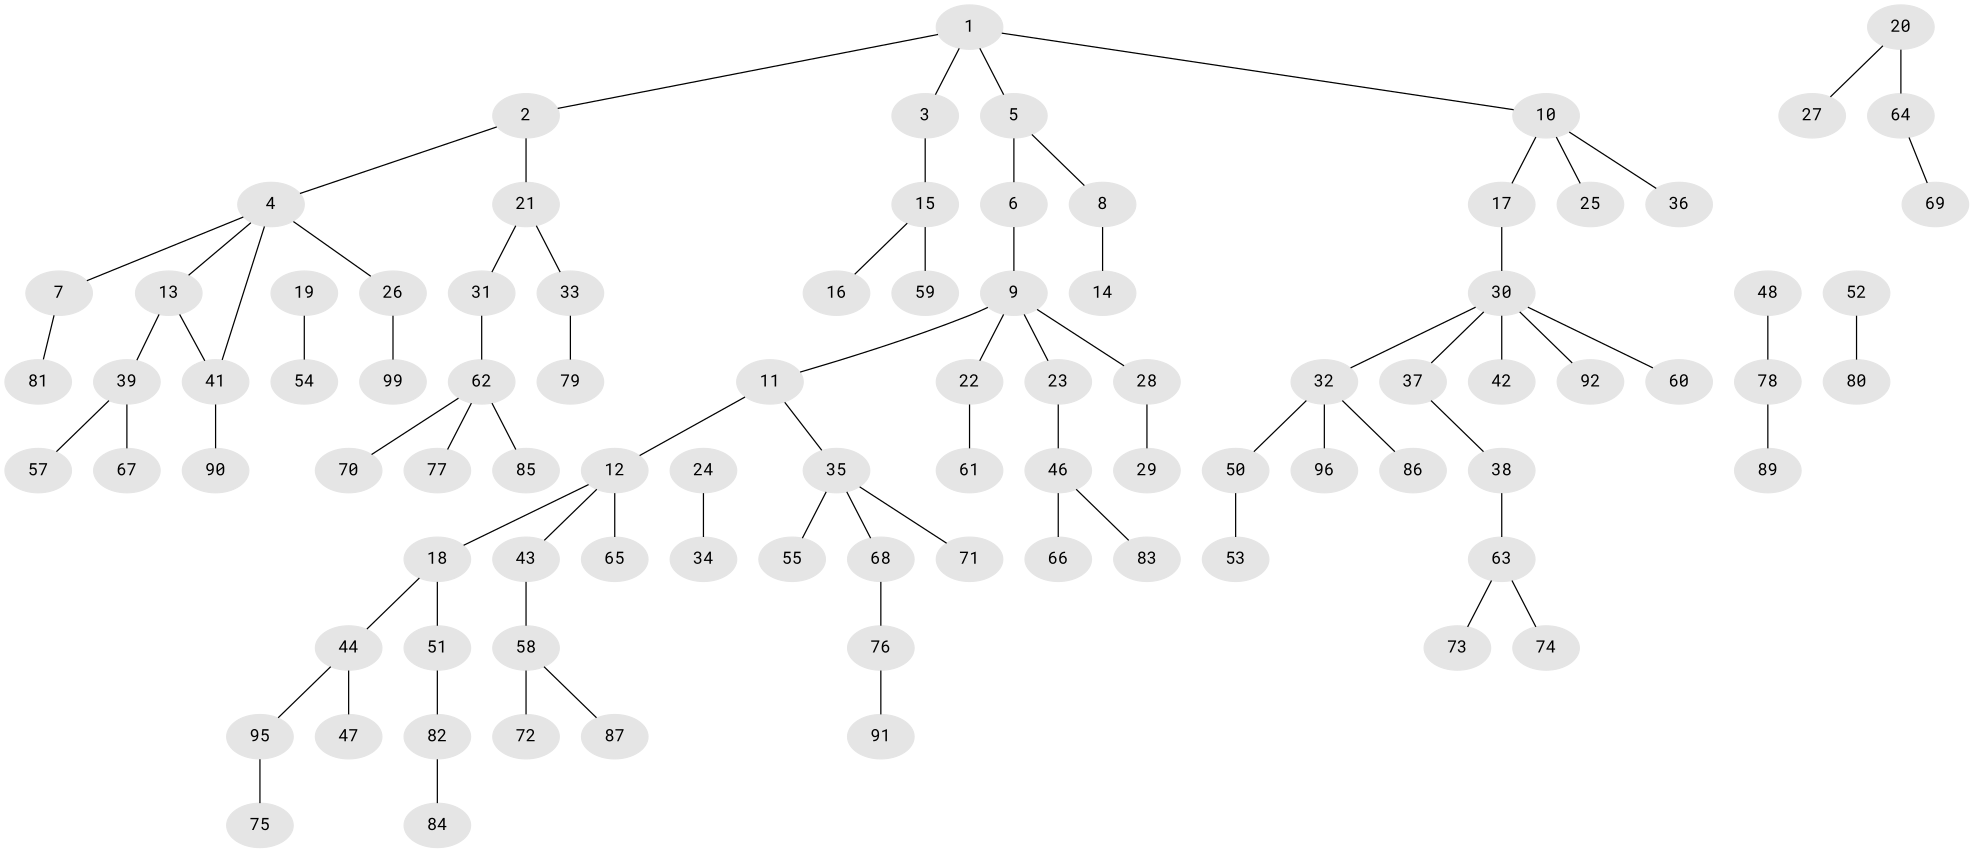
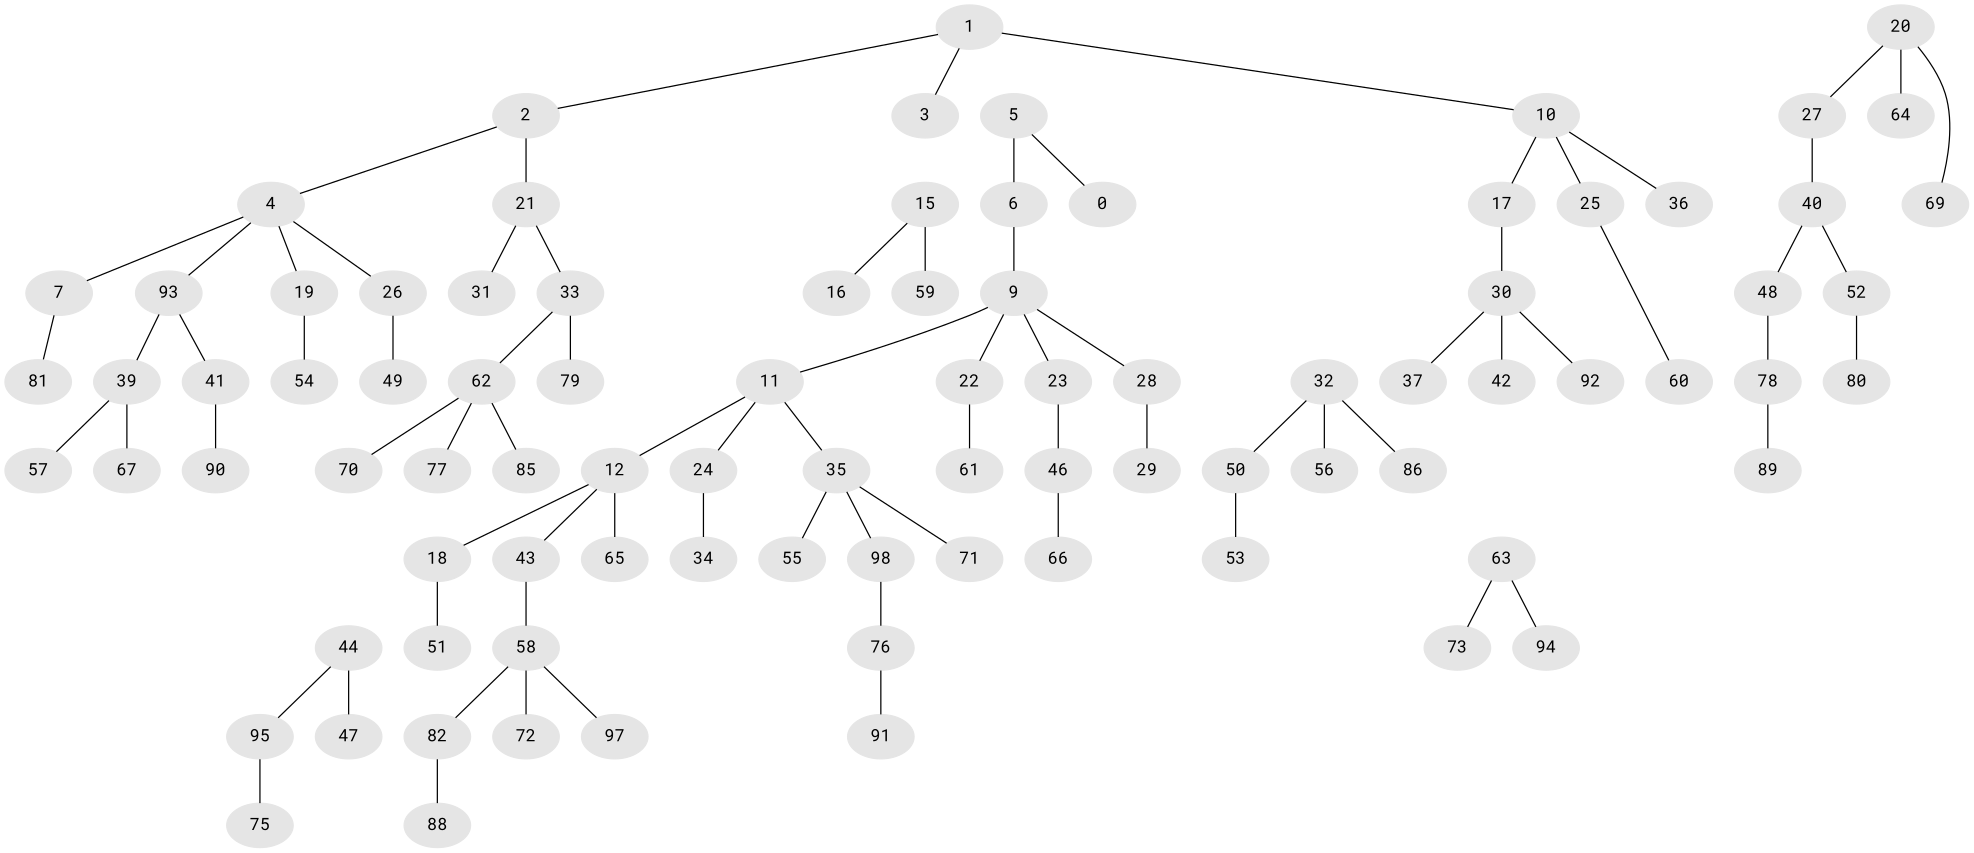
(992, 72) -> none
(925, 160) -> none
(1918, 160) -> (1949, 111)
(1103, 205) -> (1103, 205)
none -> (1812, 205)
(169, 293) -> (169, 293)
(243, 293) -> (288, 249)
(1103, 293) -> none
(482, 338) -> (526, 337)
(1413, 338) -> none
(1590, 338) -> (1635, 293)
(393, 382) -> (393, 382)
none -> (737, 426)
(1324, 471) -> (1324, 471)
(1502, 471) -> none
(881, 559) -> (881, 559)
(1147, 559) -> none
(393, 604) -> none
(1546, 648) -> (1546, 648)
(437, 692) -> (482, 692)
(615, 737) -> (615, 737)
(437, 825) -> (437, 825)
